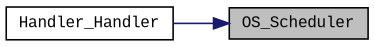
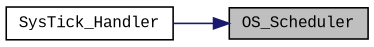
(90, 23) -> (90, 23)
